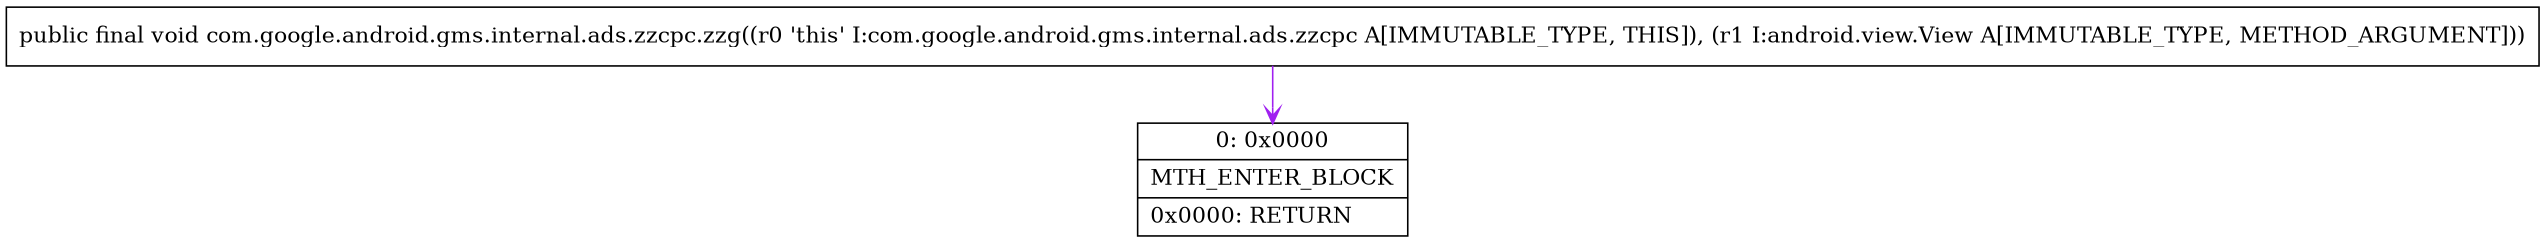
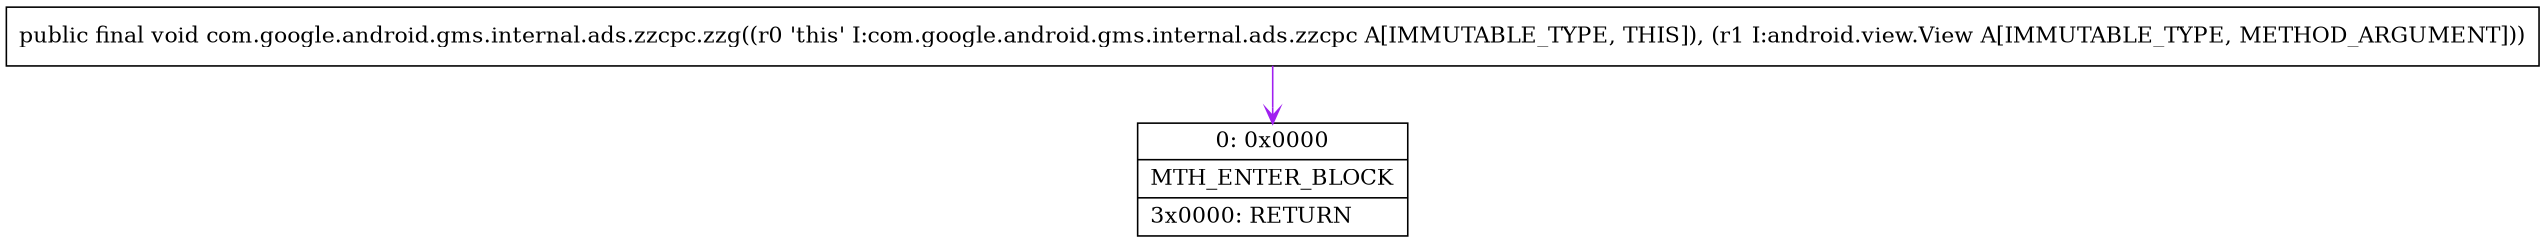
(1262, 216) -> (1262, 216)
